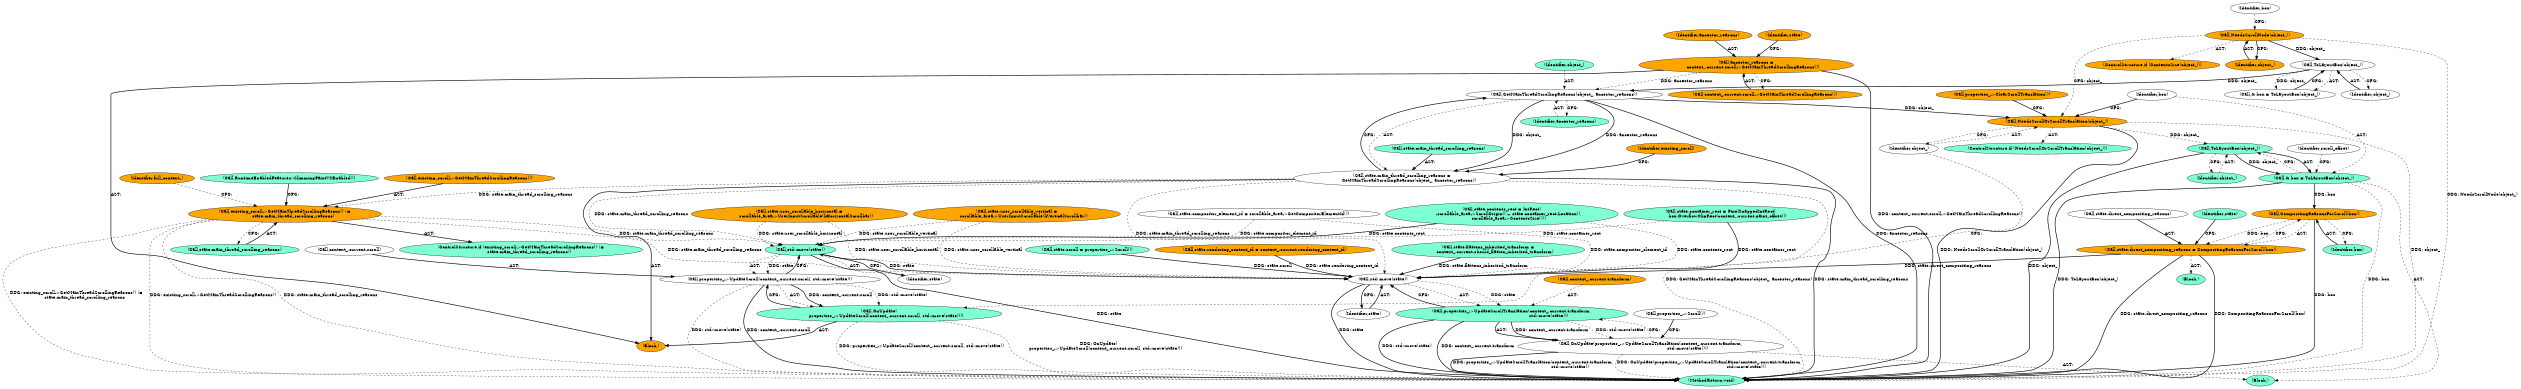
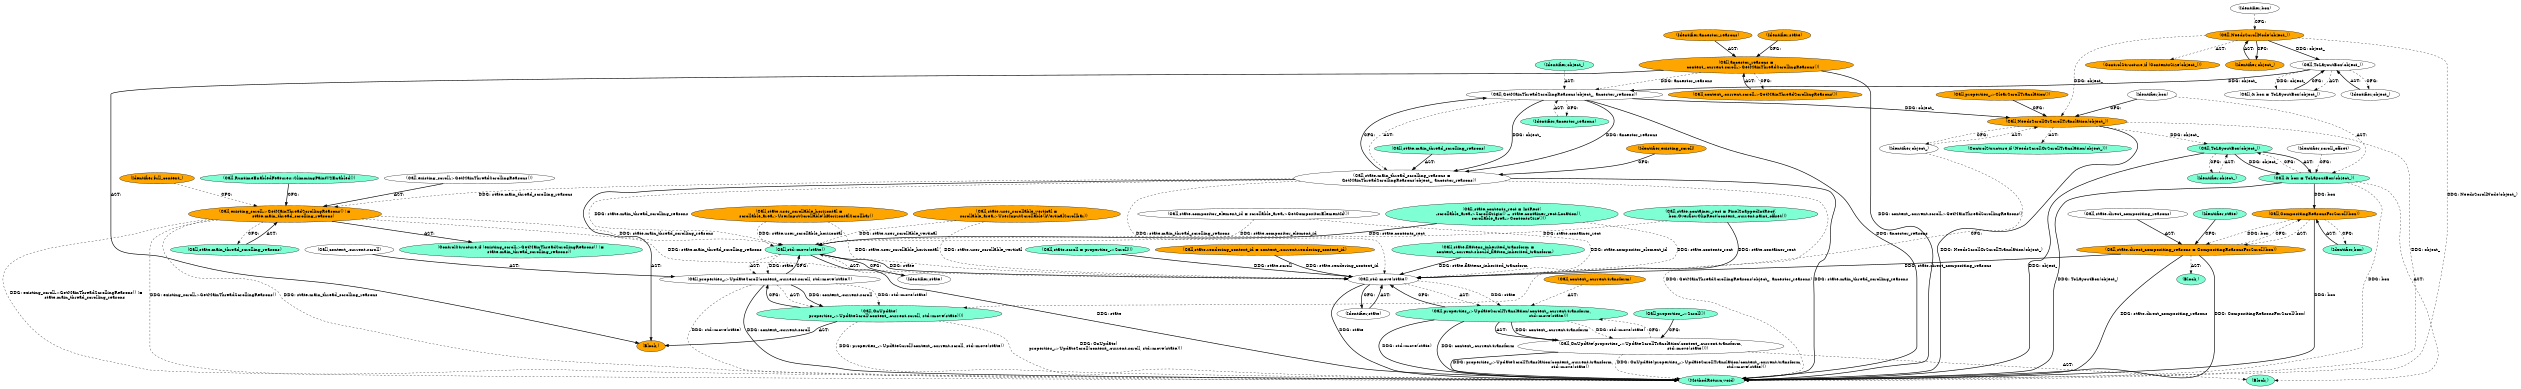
(2088, 81) -> (2088, 81)
(470, 178) -> (470, 178)
(1676, 314) -> (1676, 314)
